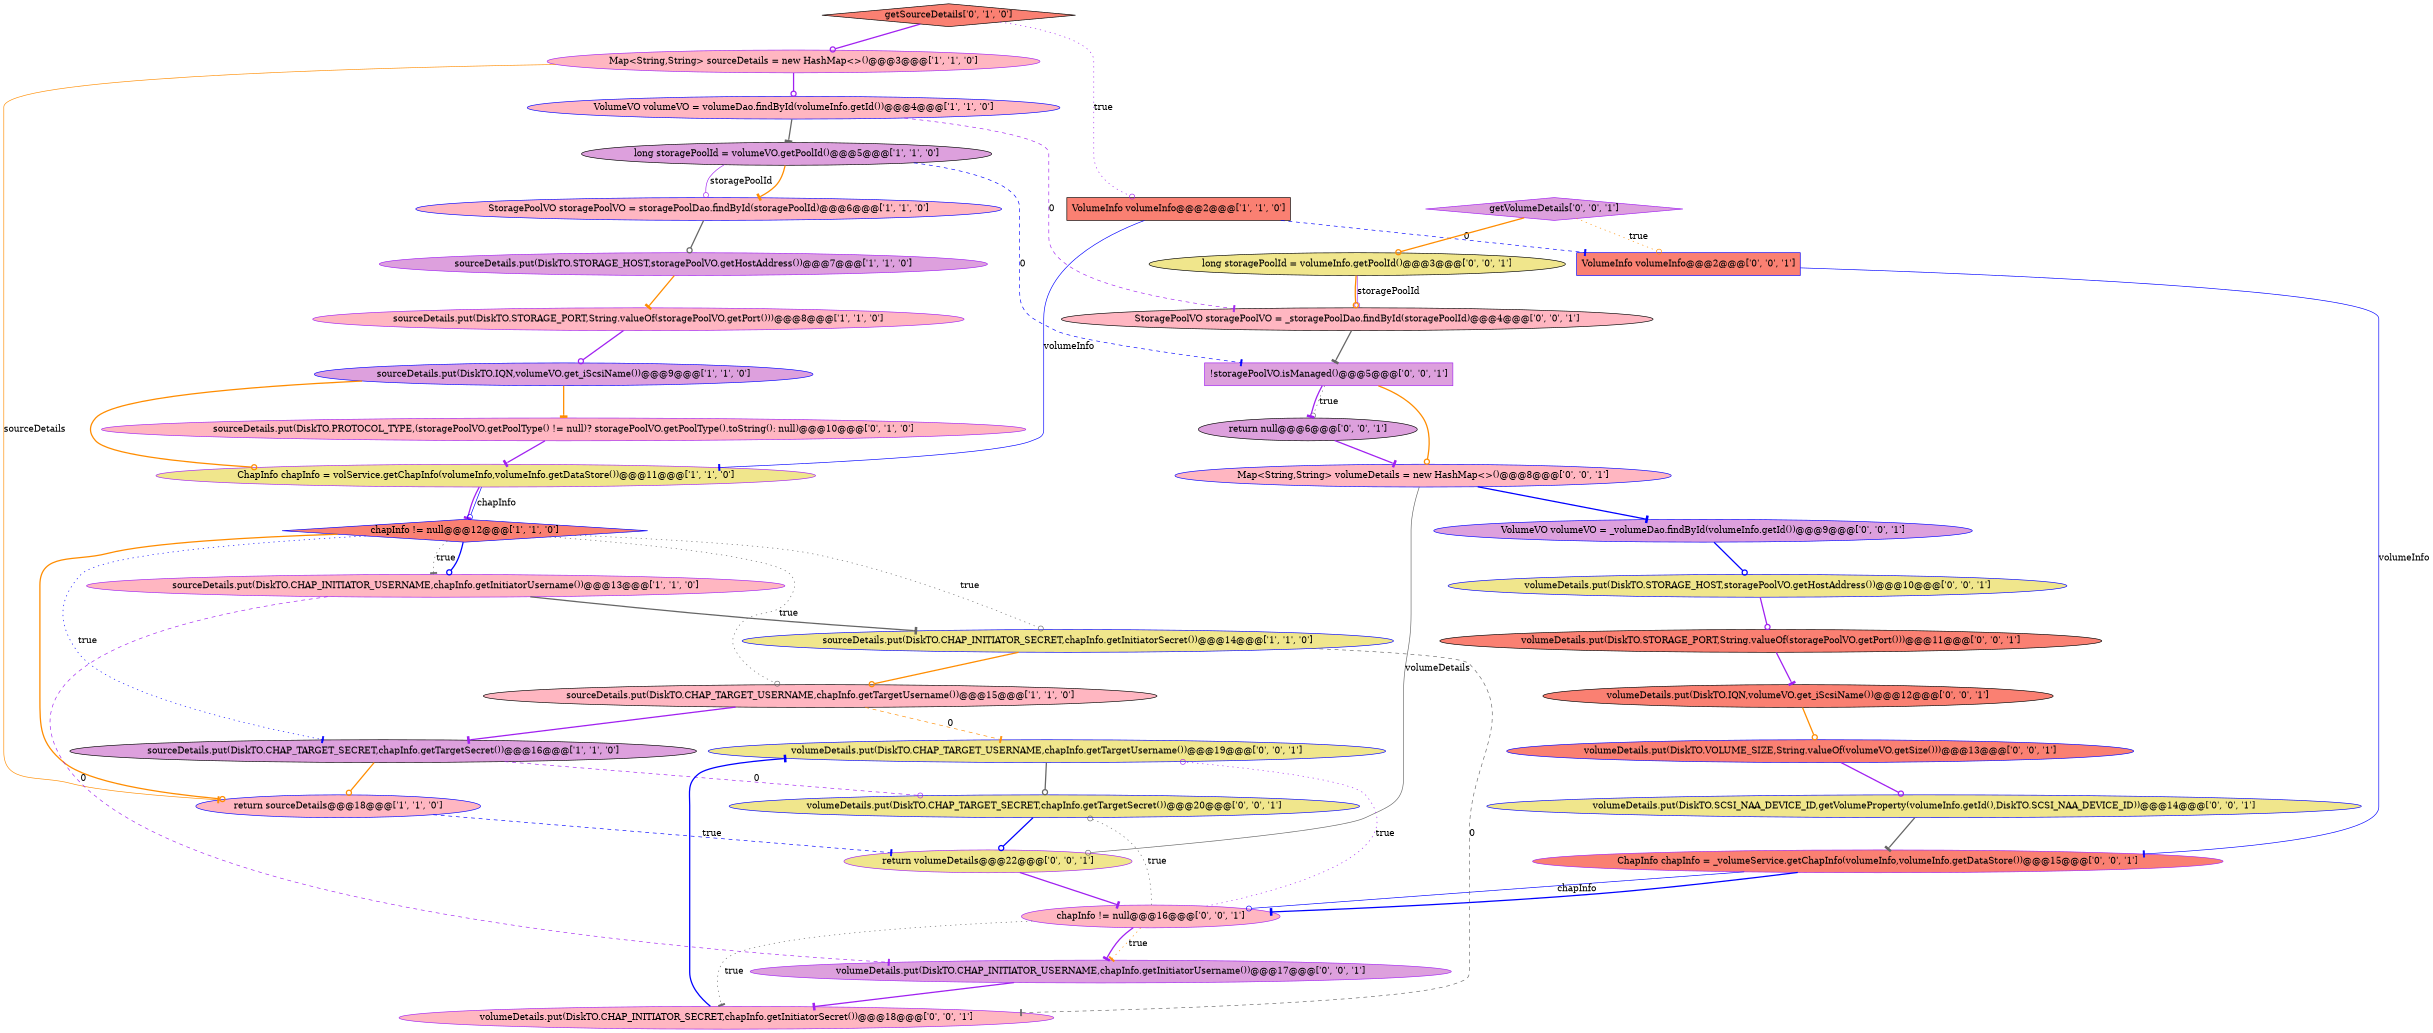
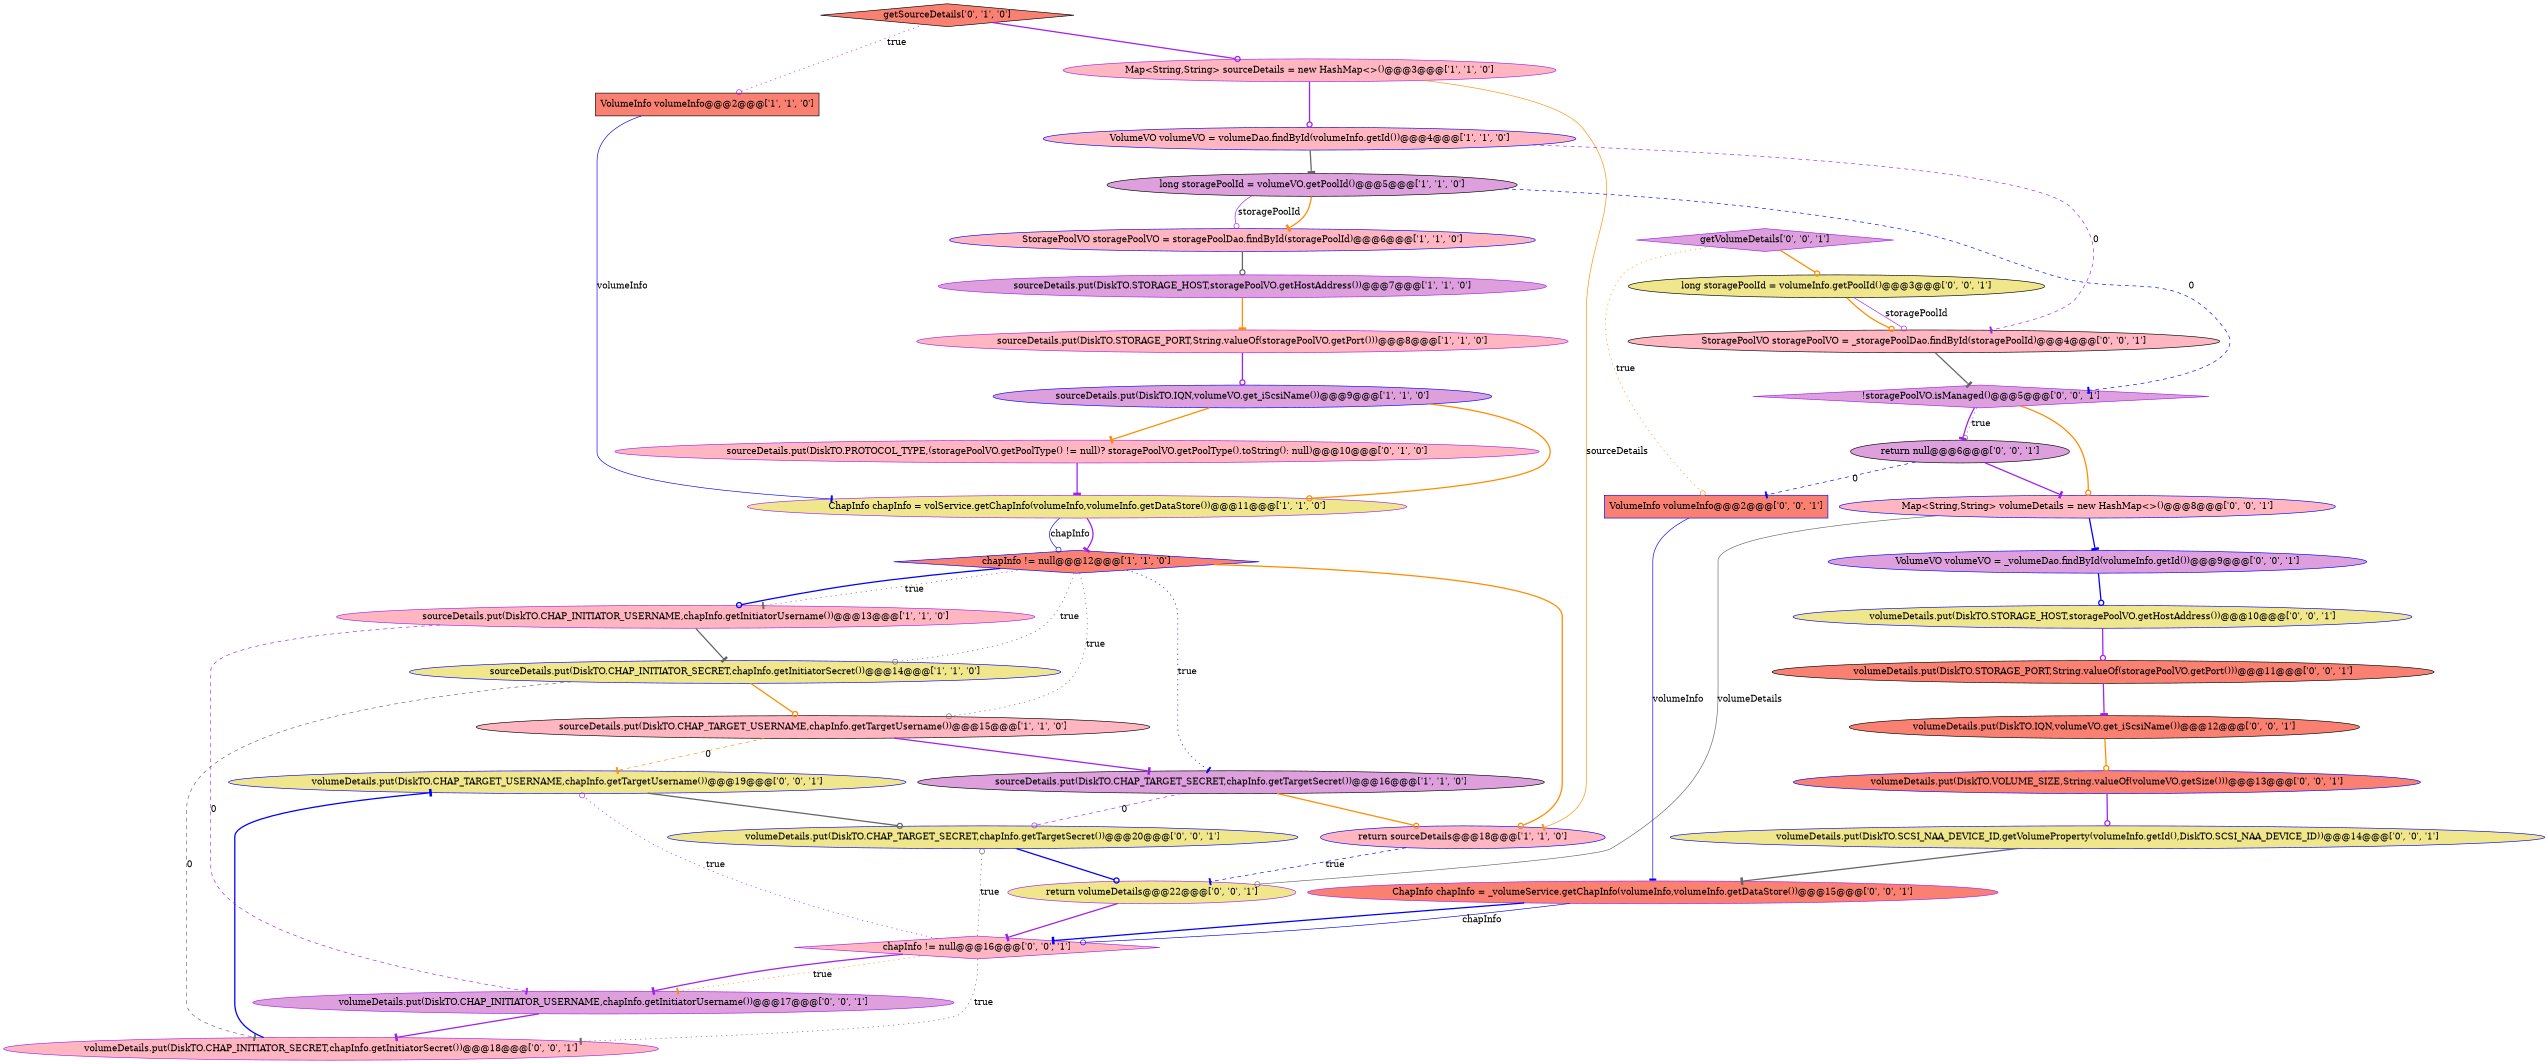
(1432, 236) -> (1842, 478)
(1329, 374) -> (1981, 396)
(1151, 916) -> (977, 947)
